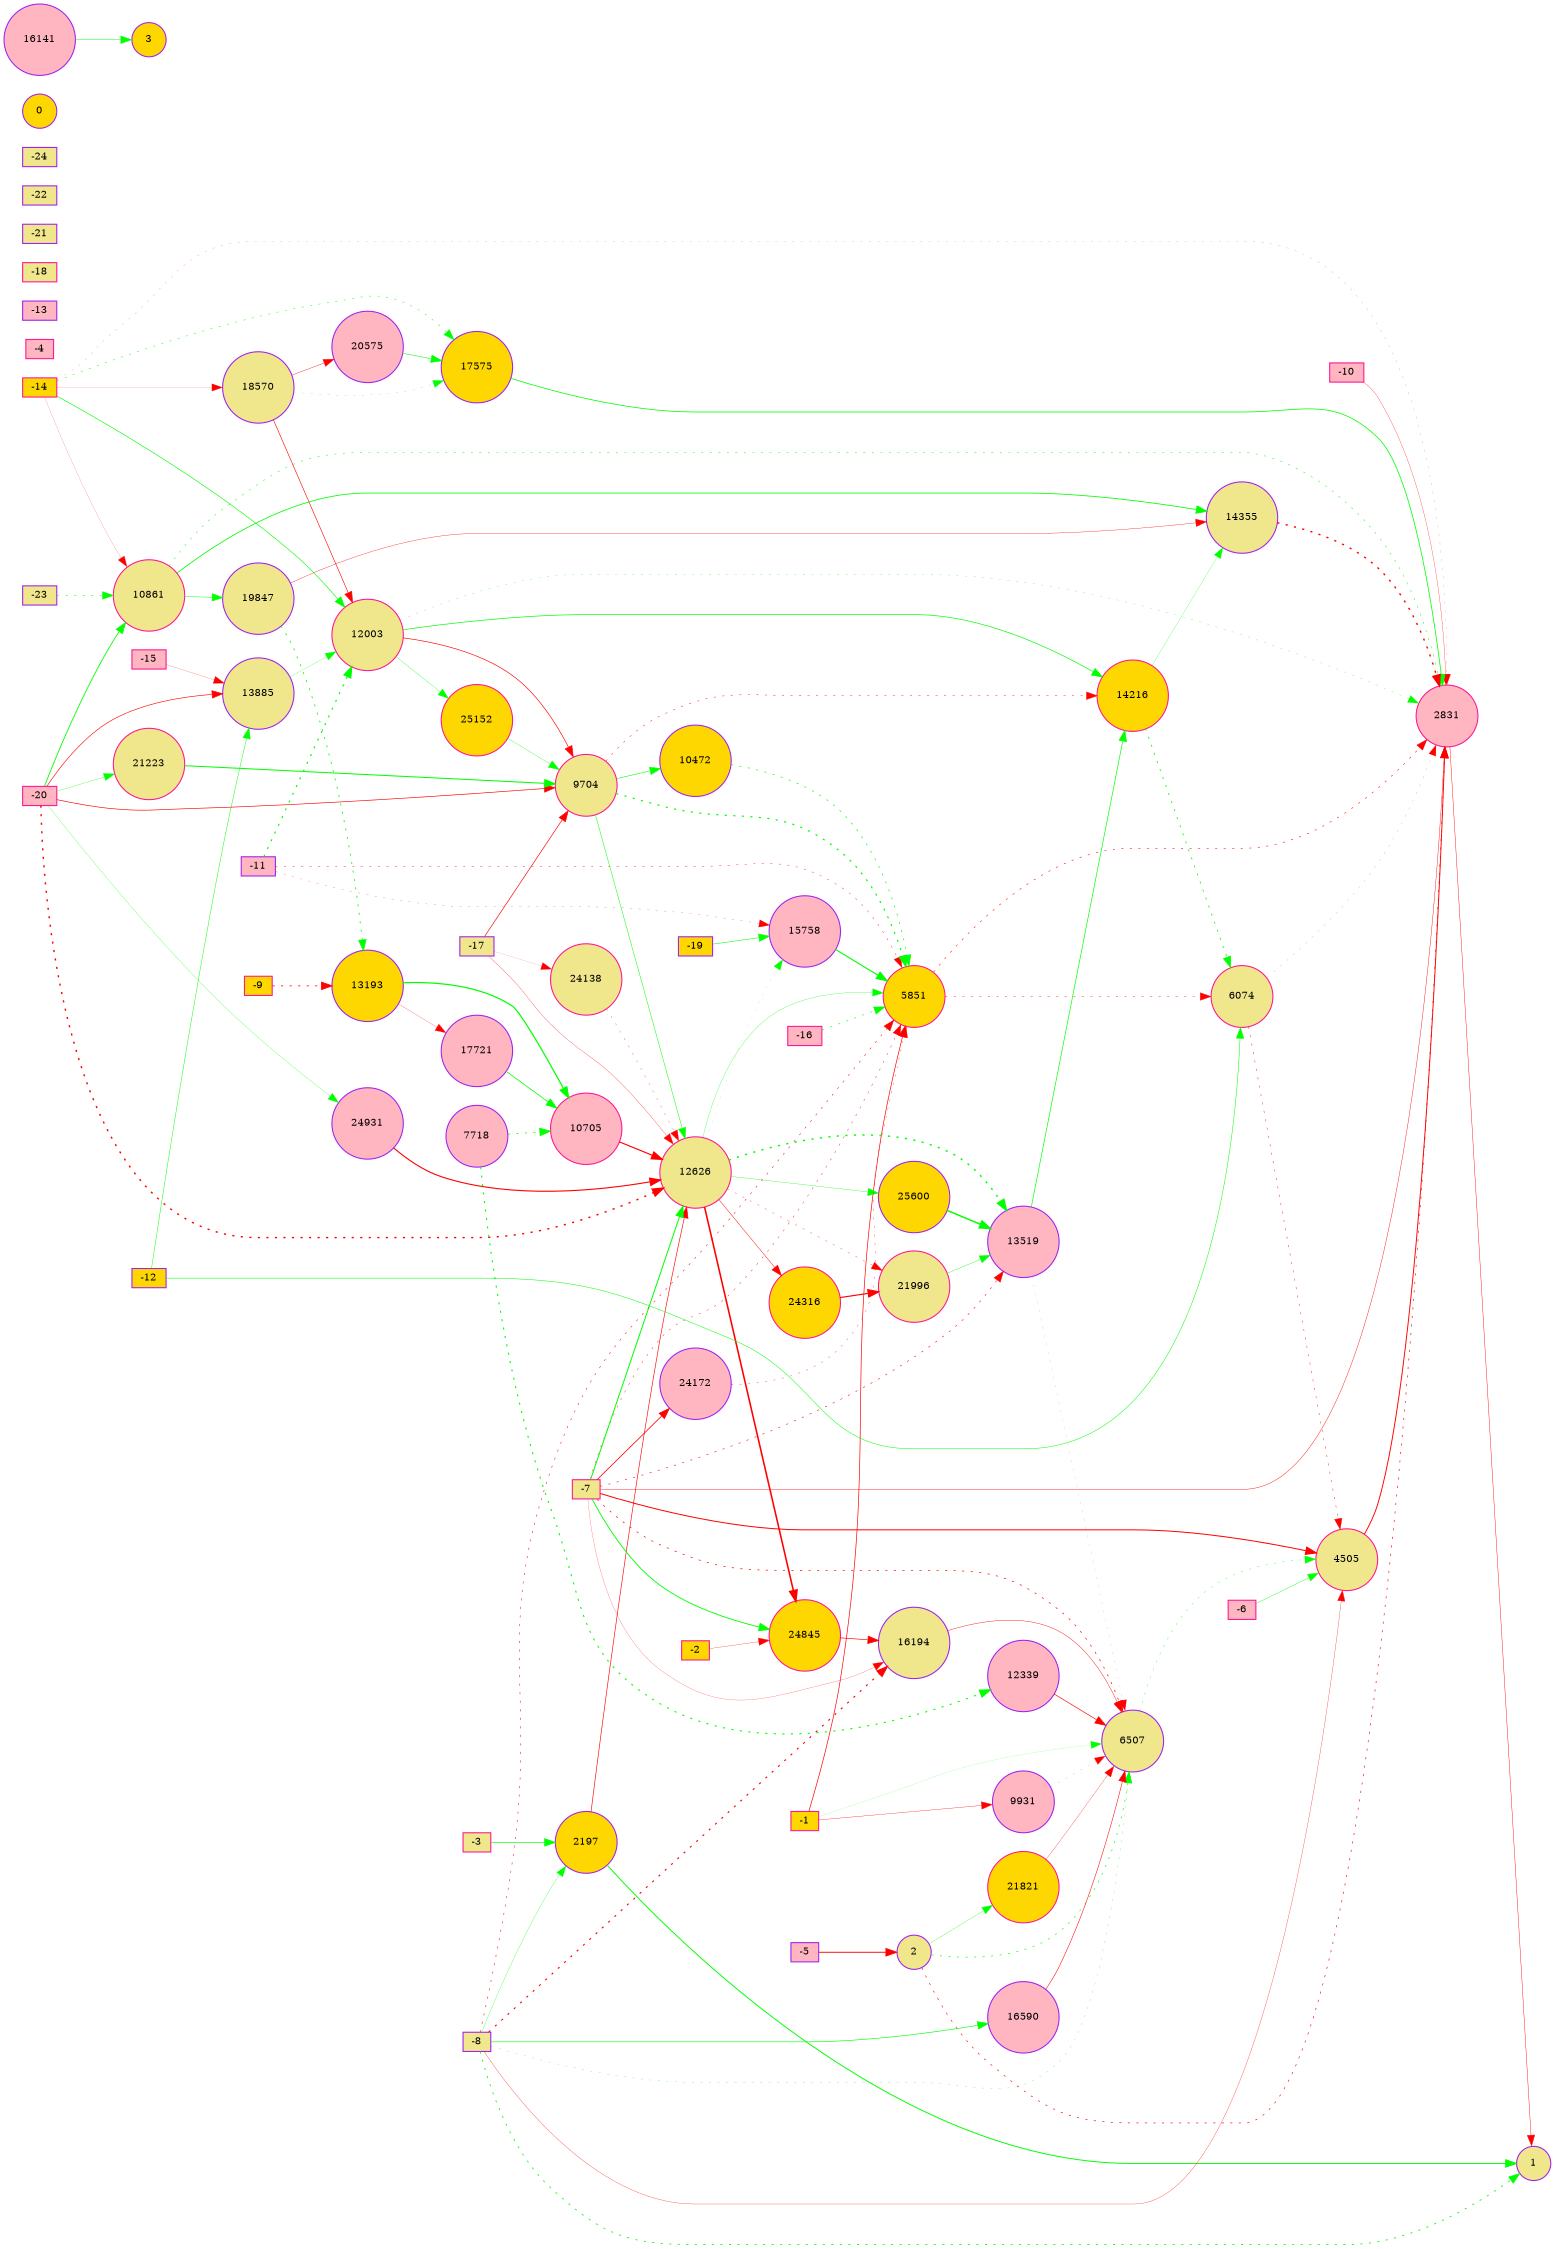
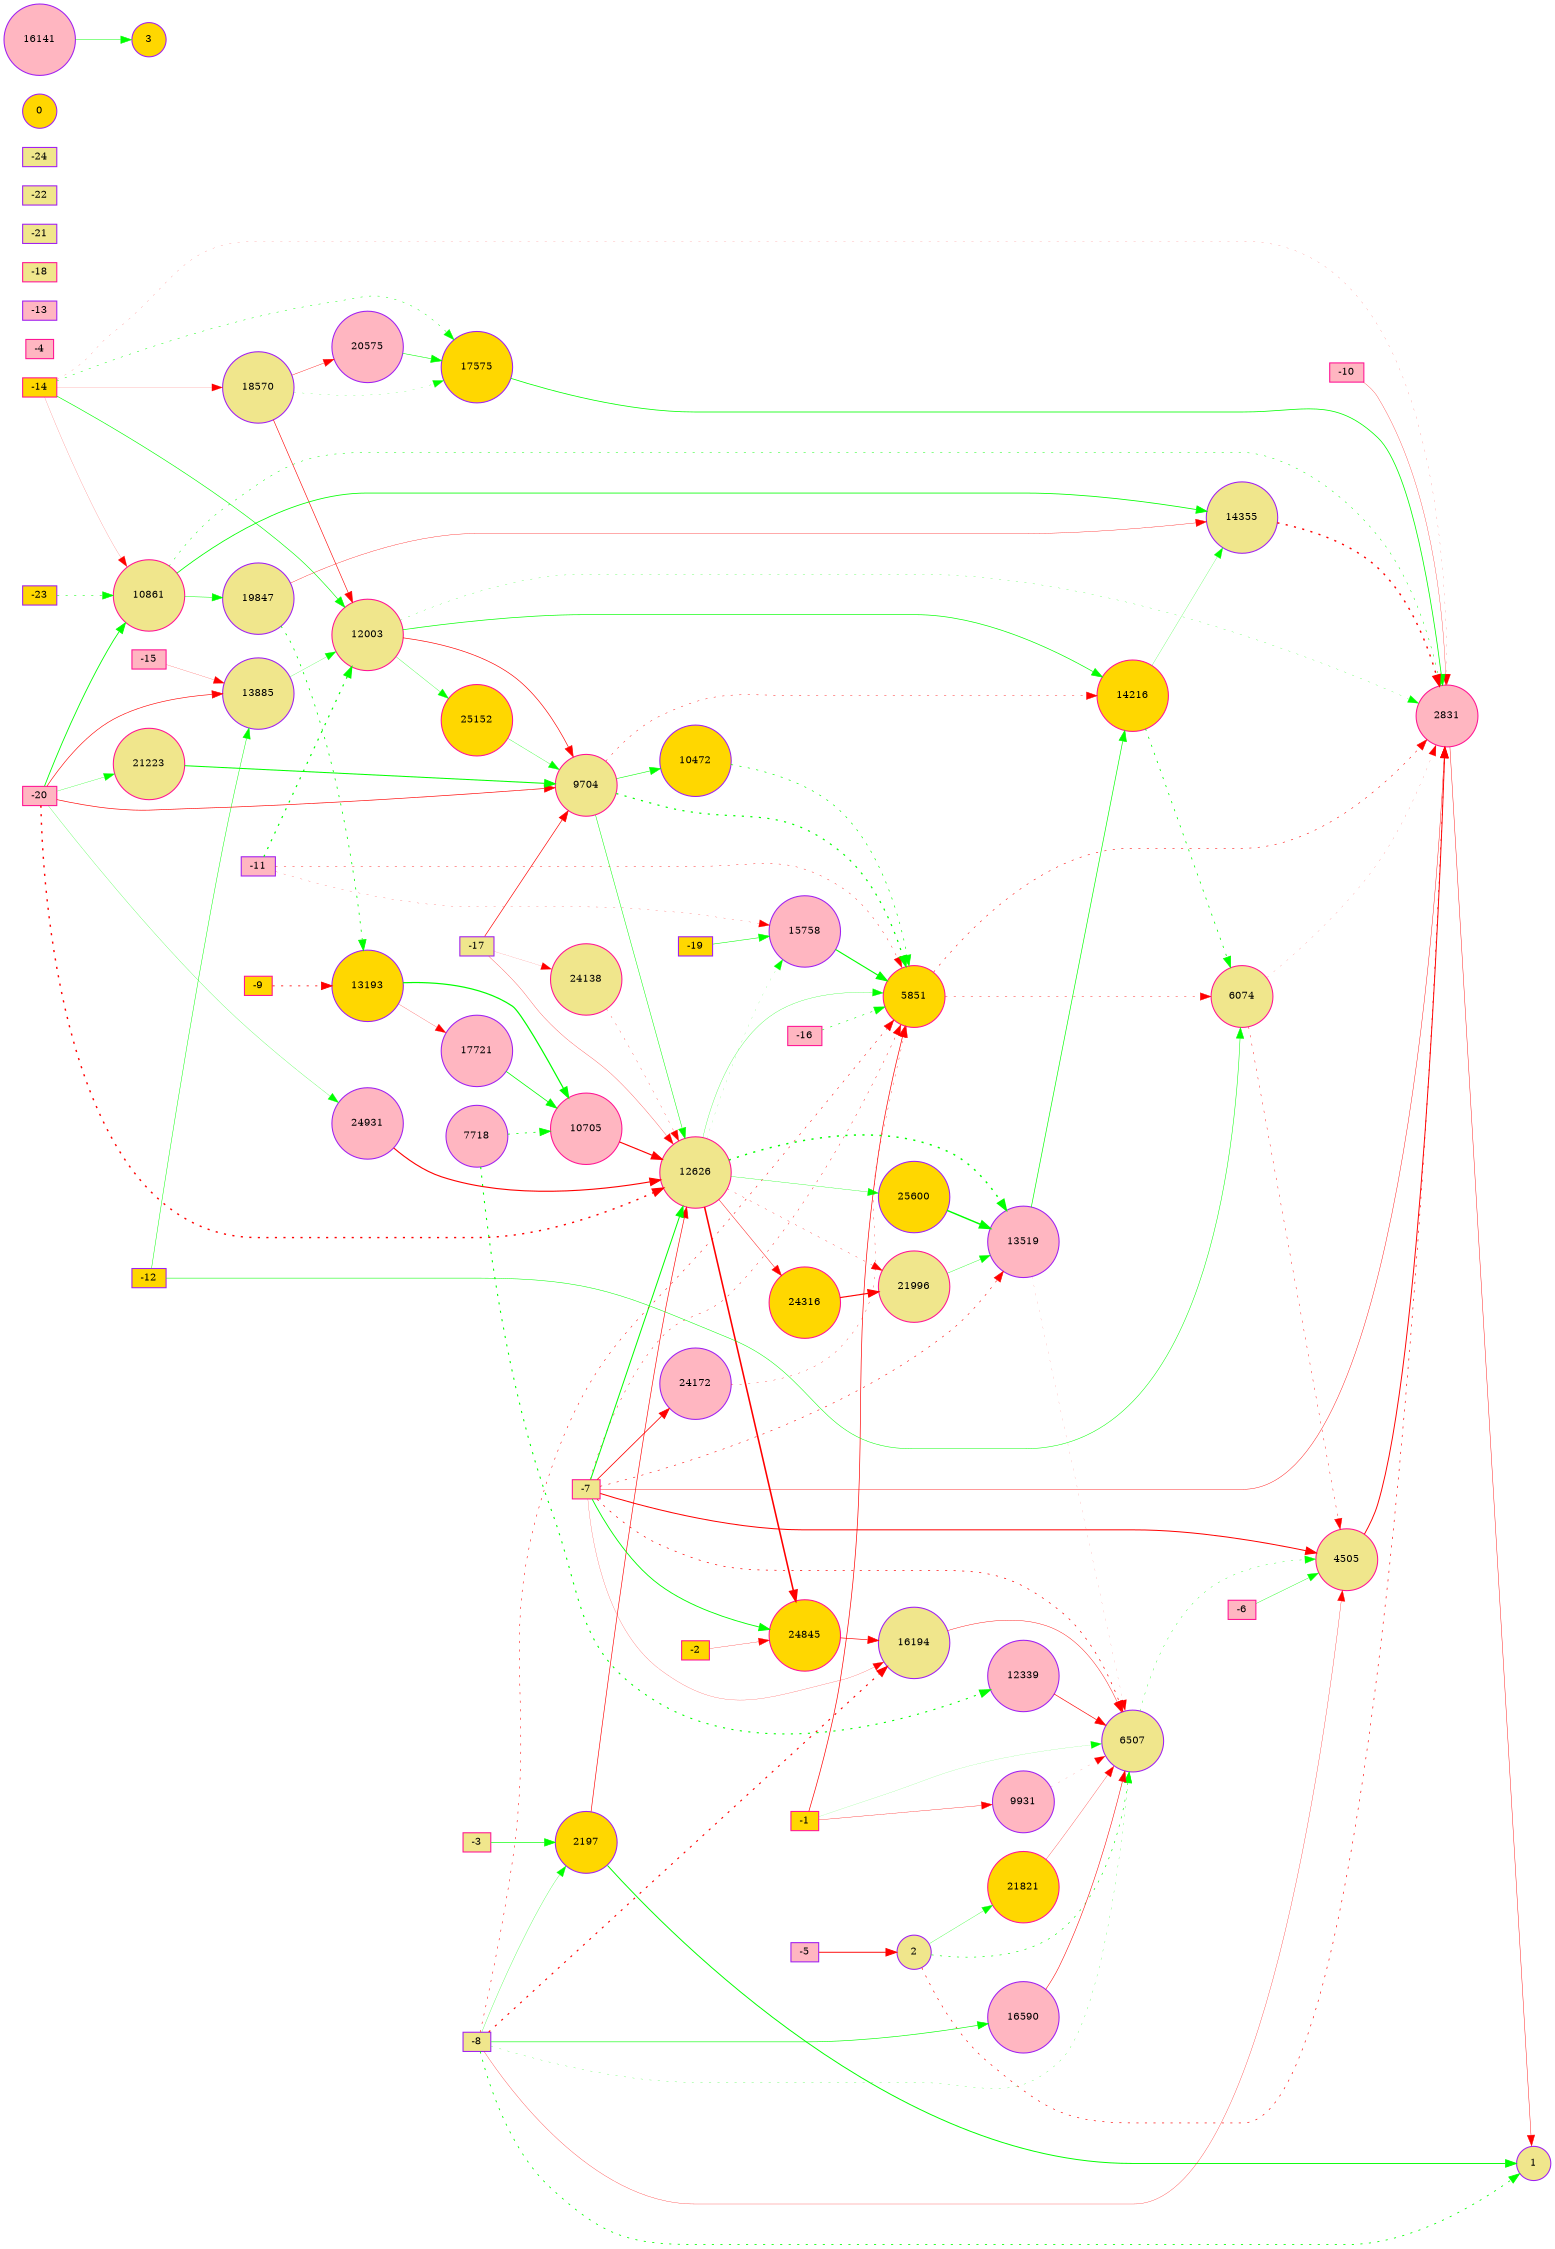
(40, 595) -> (40, 595)
